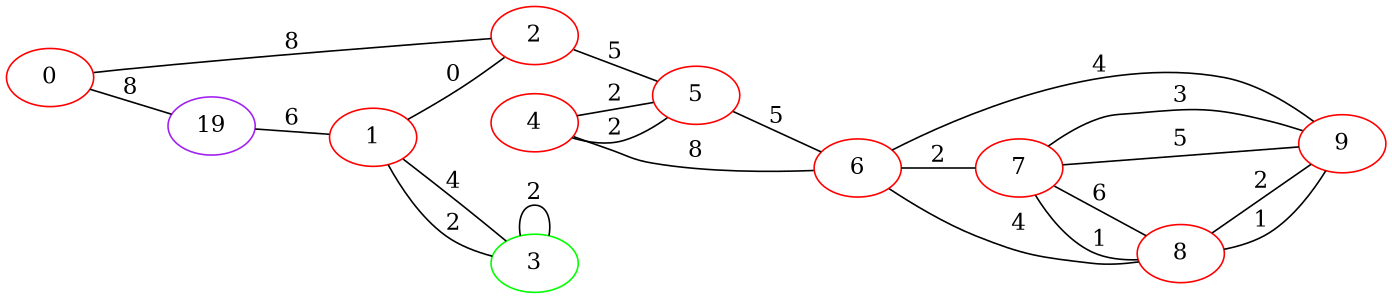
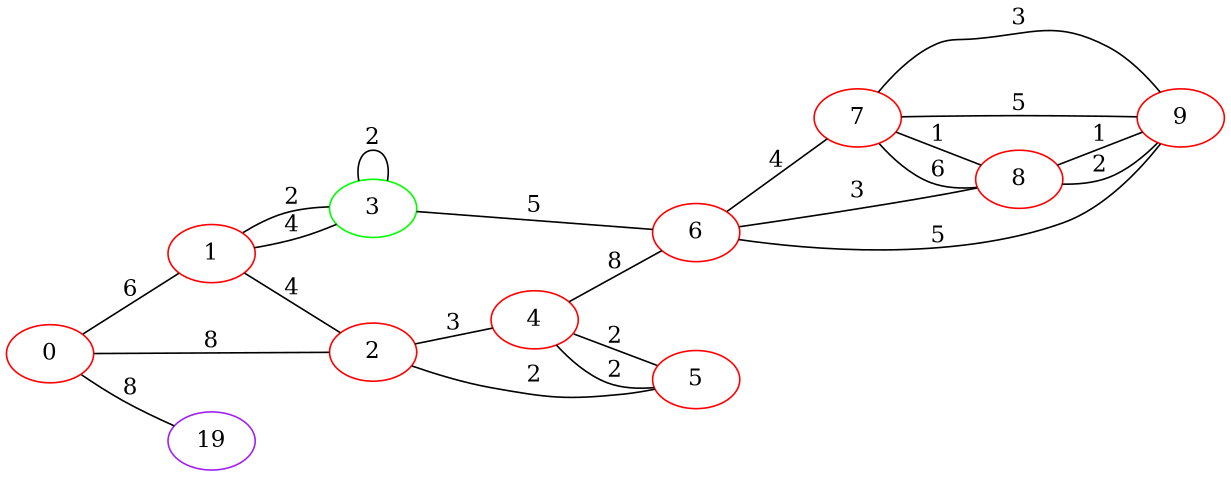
(615, 52) -> (535, 376)
(1100, 65) -> (938, 237)
(454, 75) -> (292, 288)
(292, 132) -> (131, 304)
(777, 132) -> (535, 220)
(938, 156) -> (777, 161)
(1019, 224) -> (858, 191)
none -> (454, 336)
